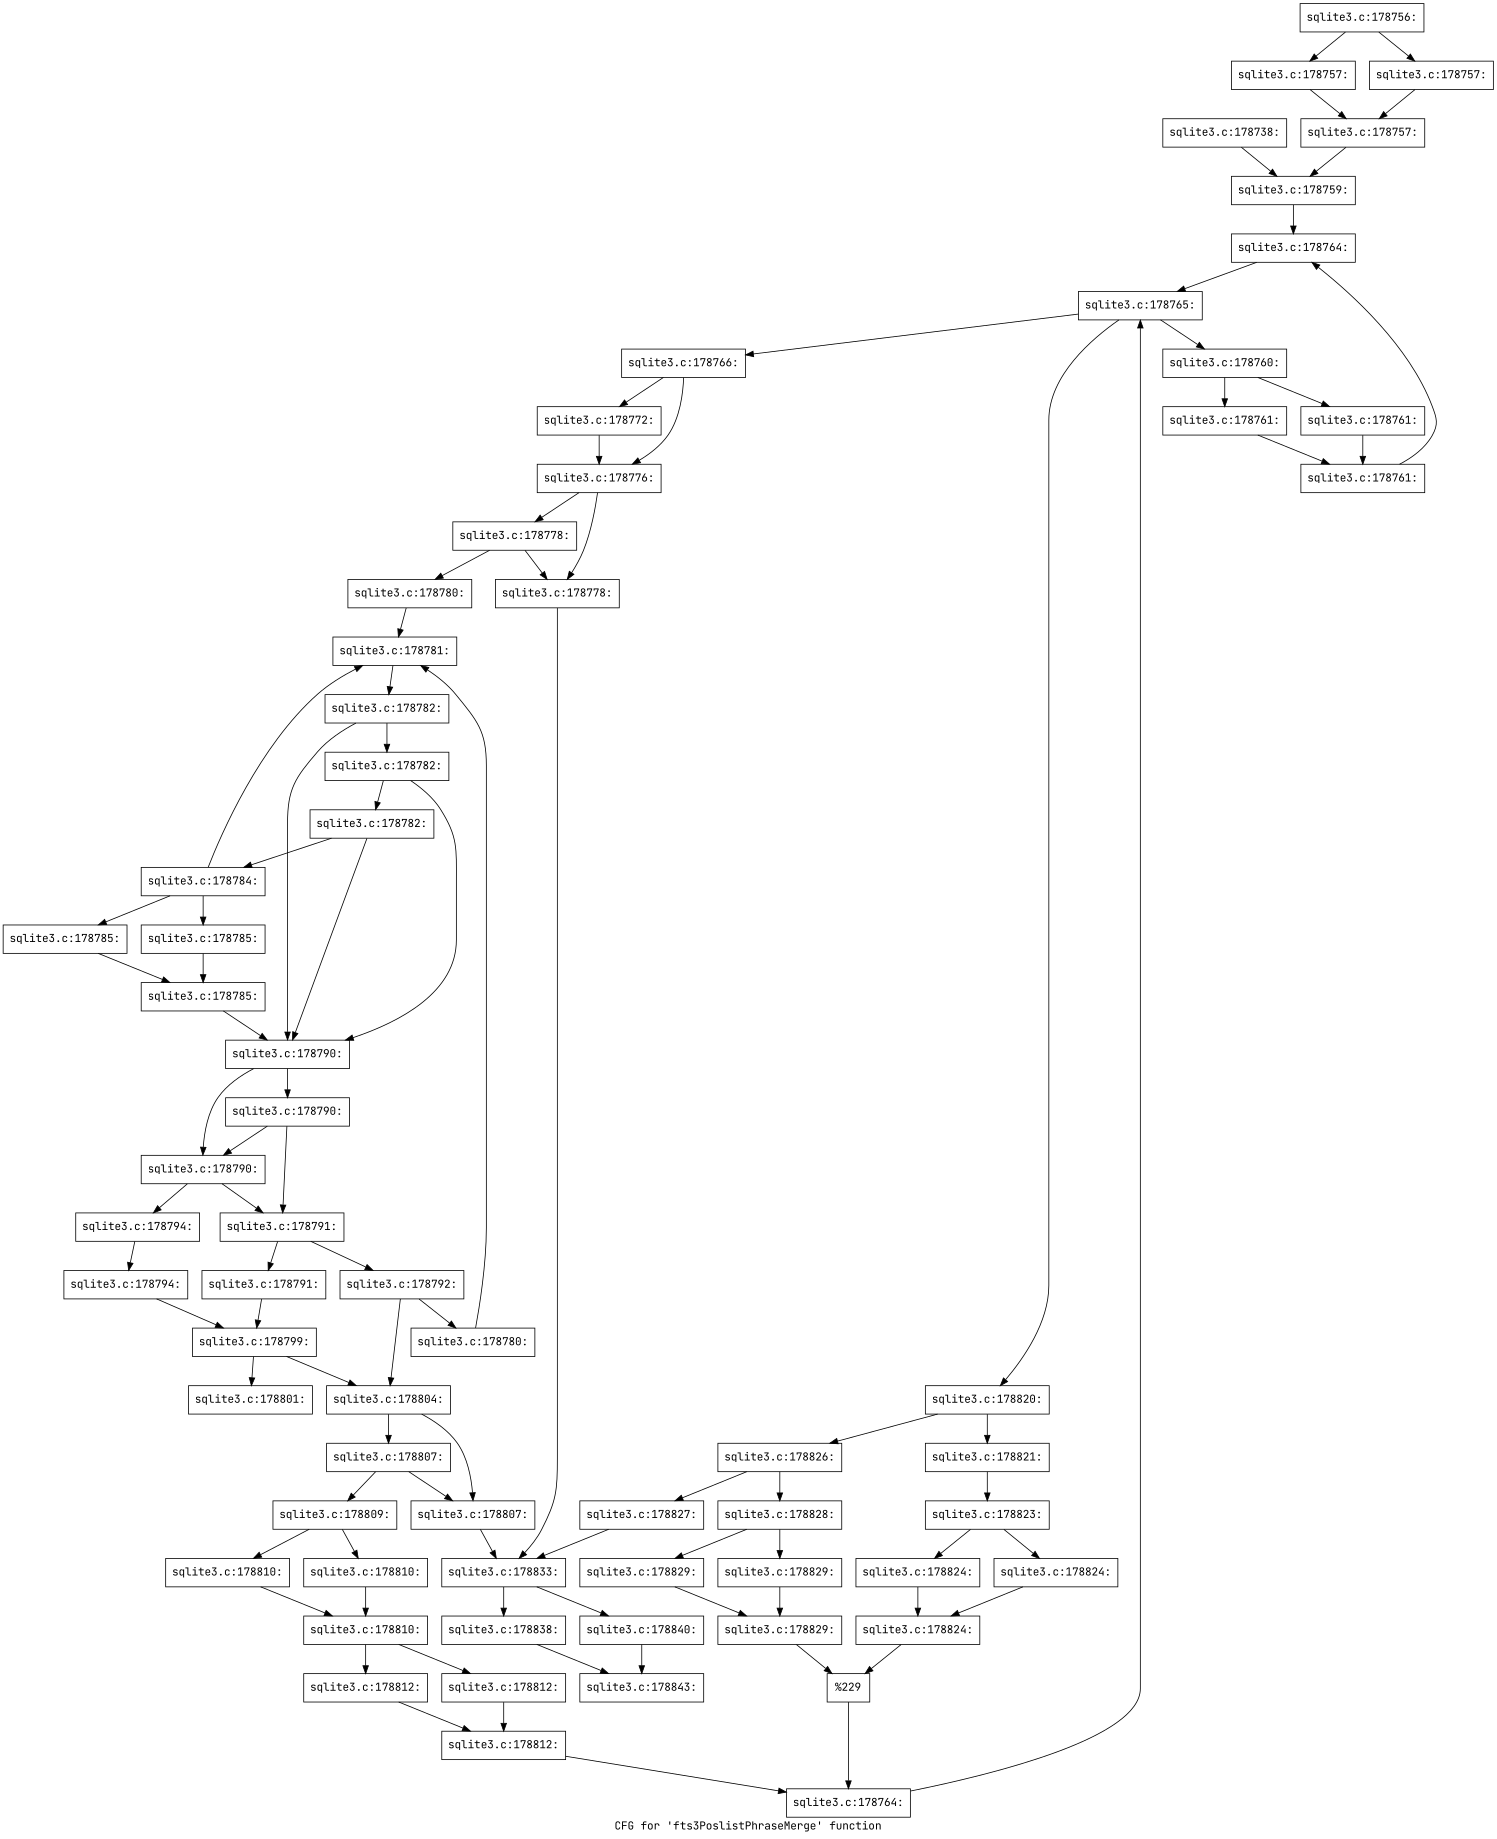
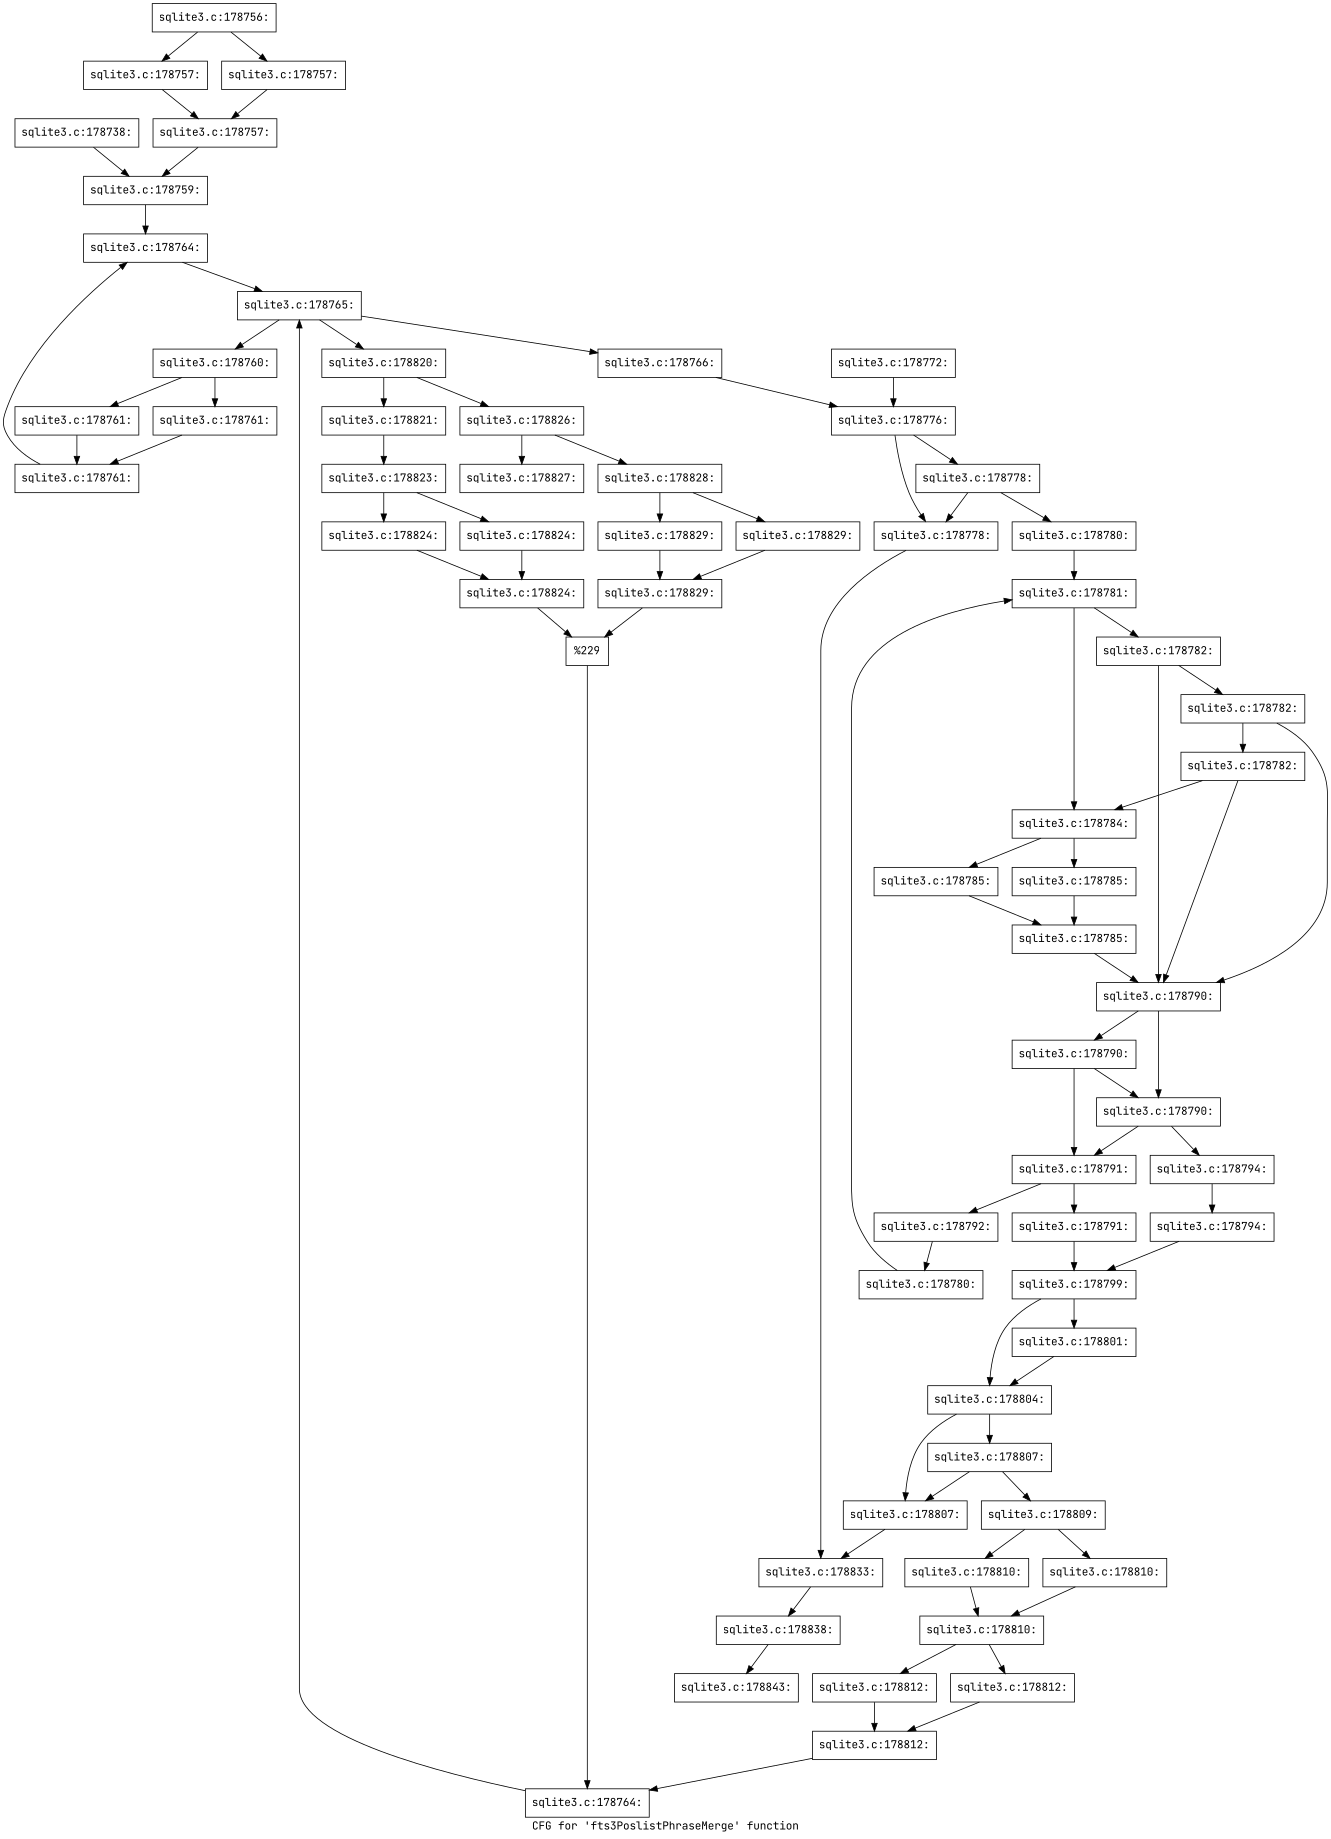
(645, 390) -> none
(266, 755) -> (1074, 705)
(396, 1338) -> (1035, 1369)
(577, 1542) -> none
(642, 1630) -> none
